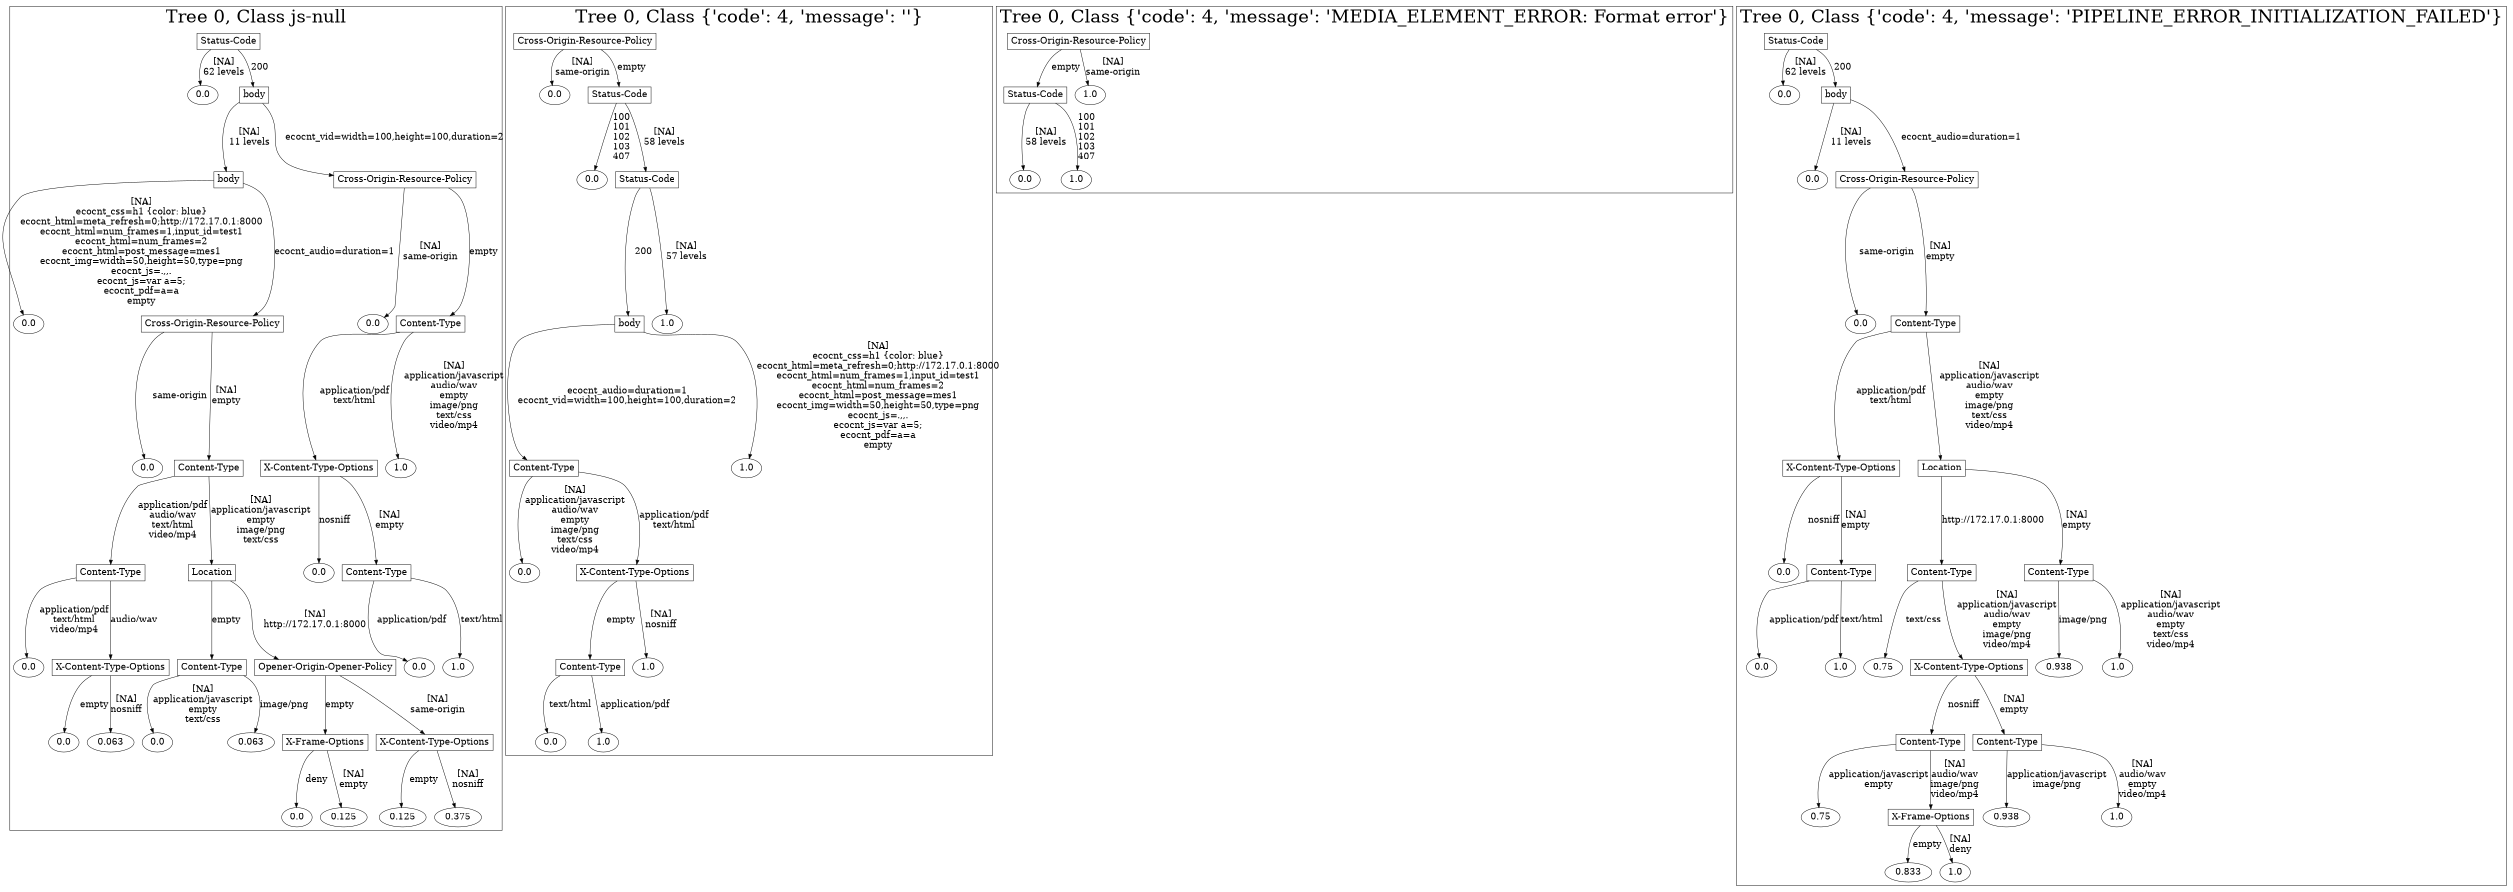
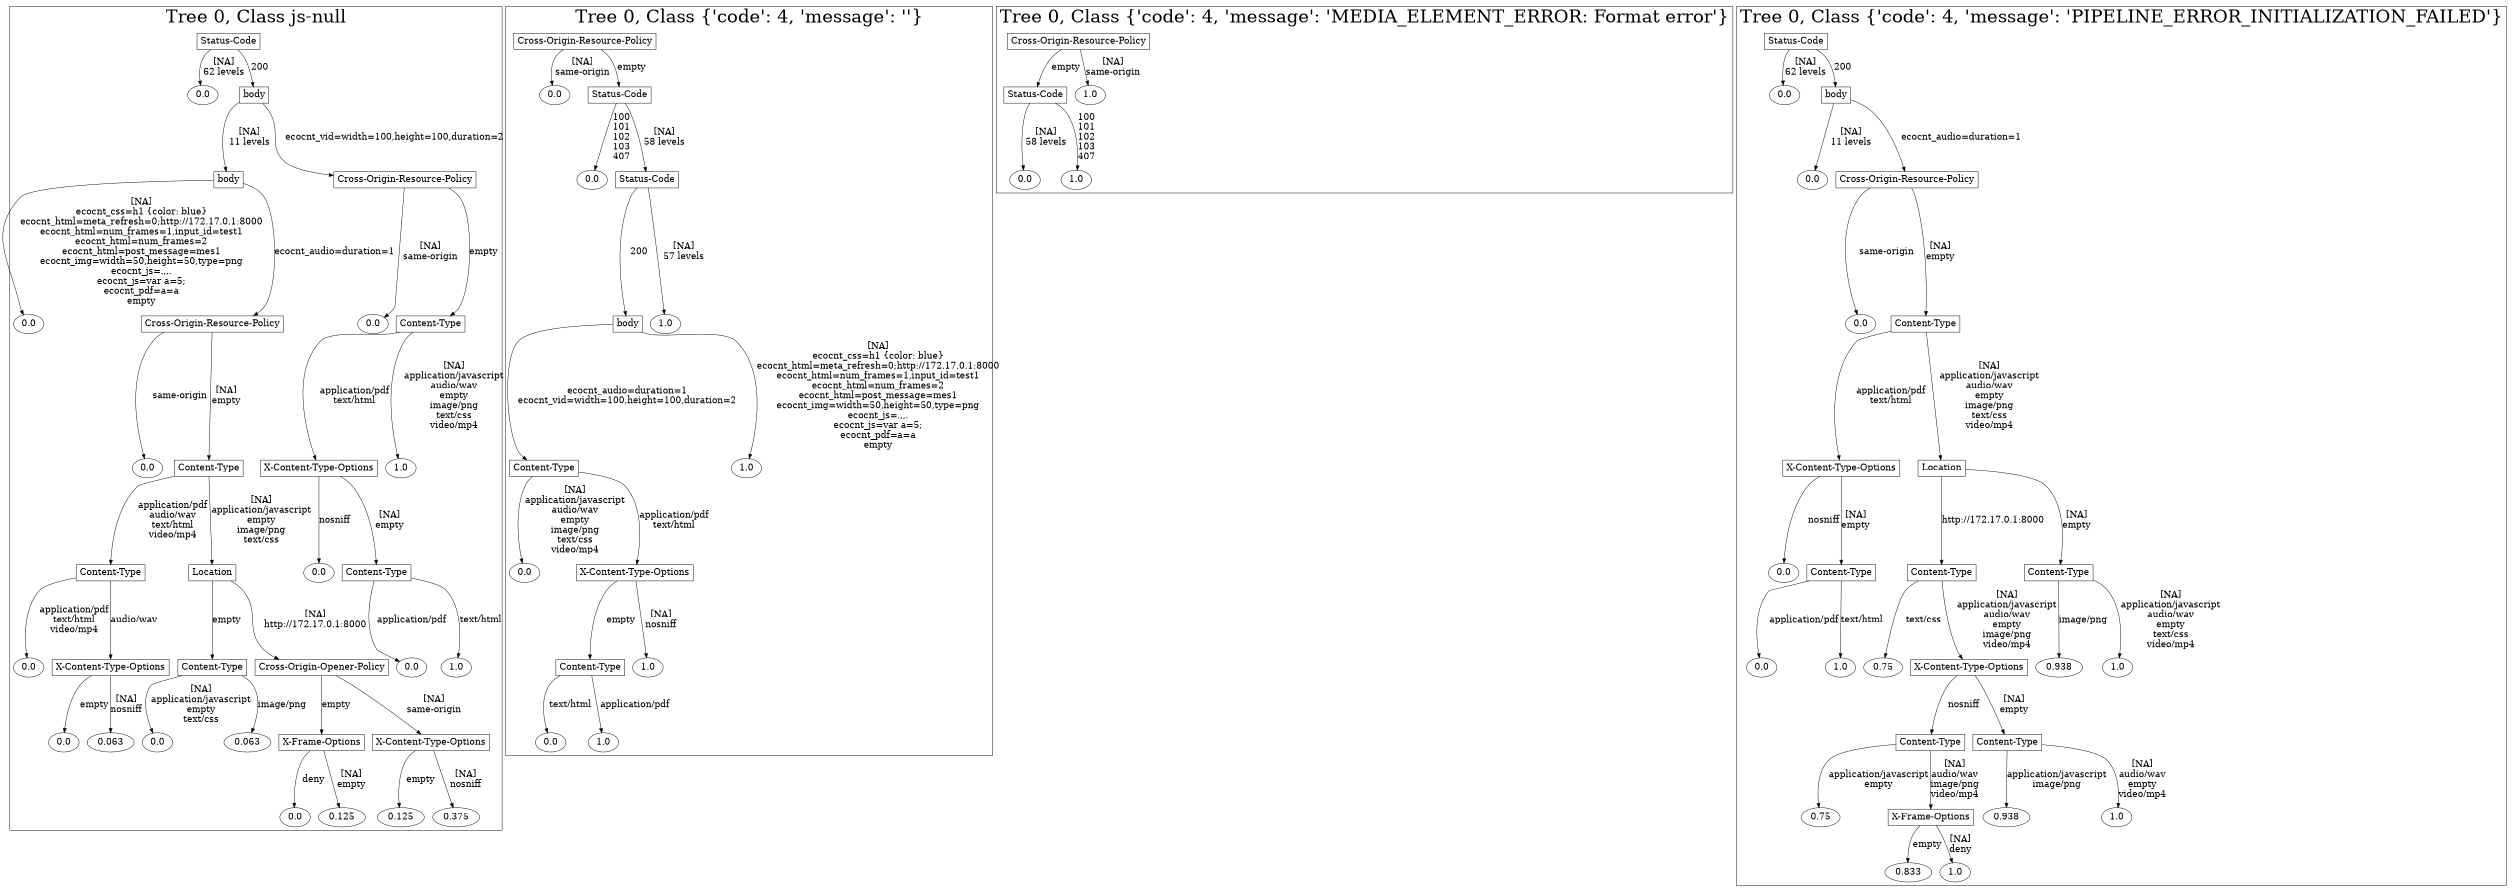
(325, 667) -> (322, 667)
